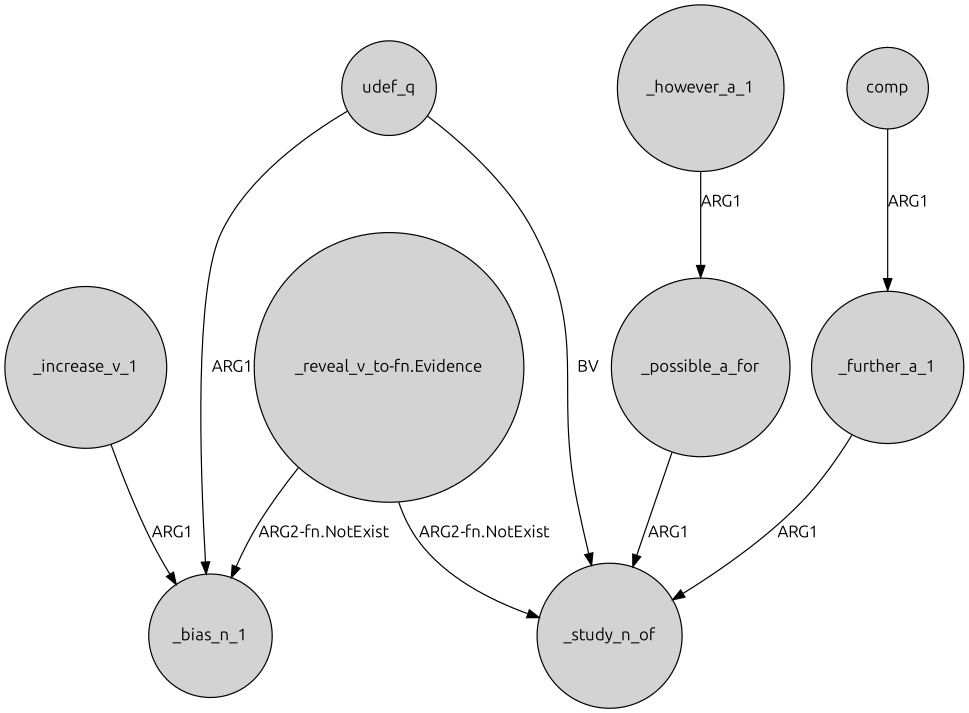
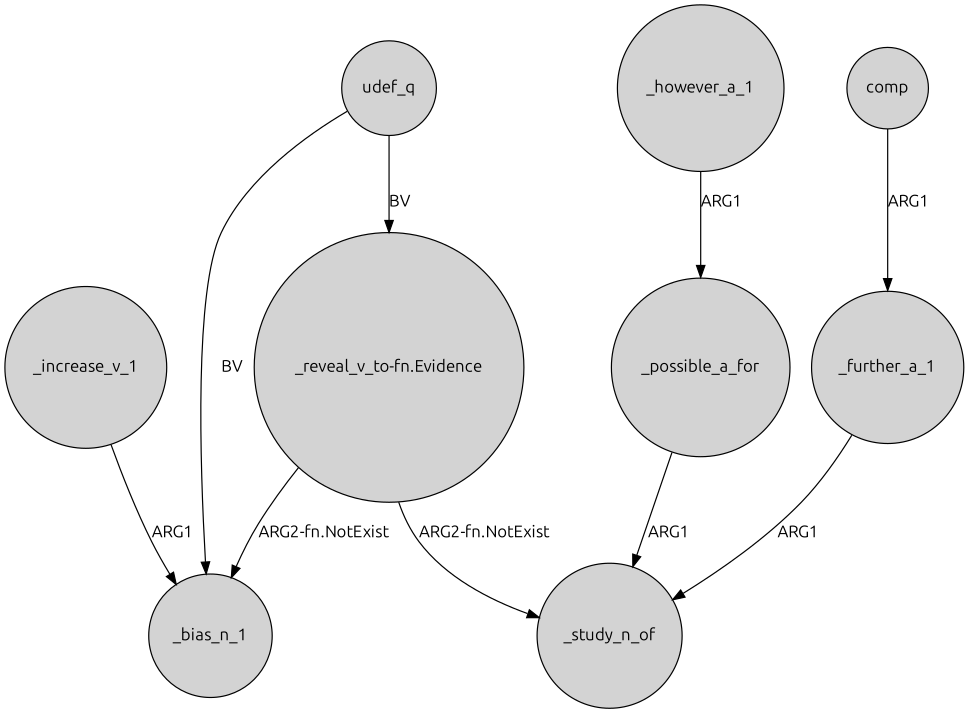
(562, 312) -> (389, 178)
(233, 367) -> (233, 367)
